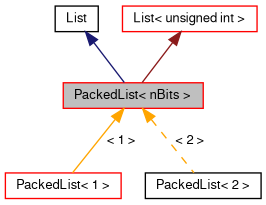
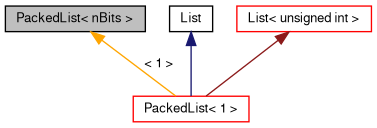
(109, 63) -> (191, 71)
(157, 63) -> (242, 68)
(133, 96) -> (75, 19)
(203, 186) -> none
